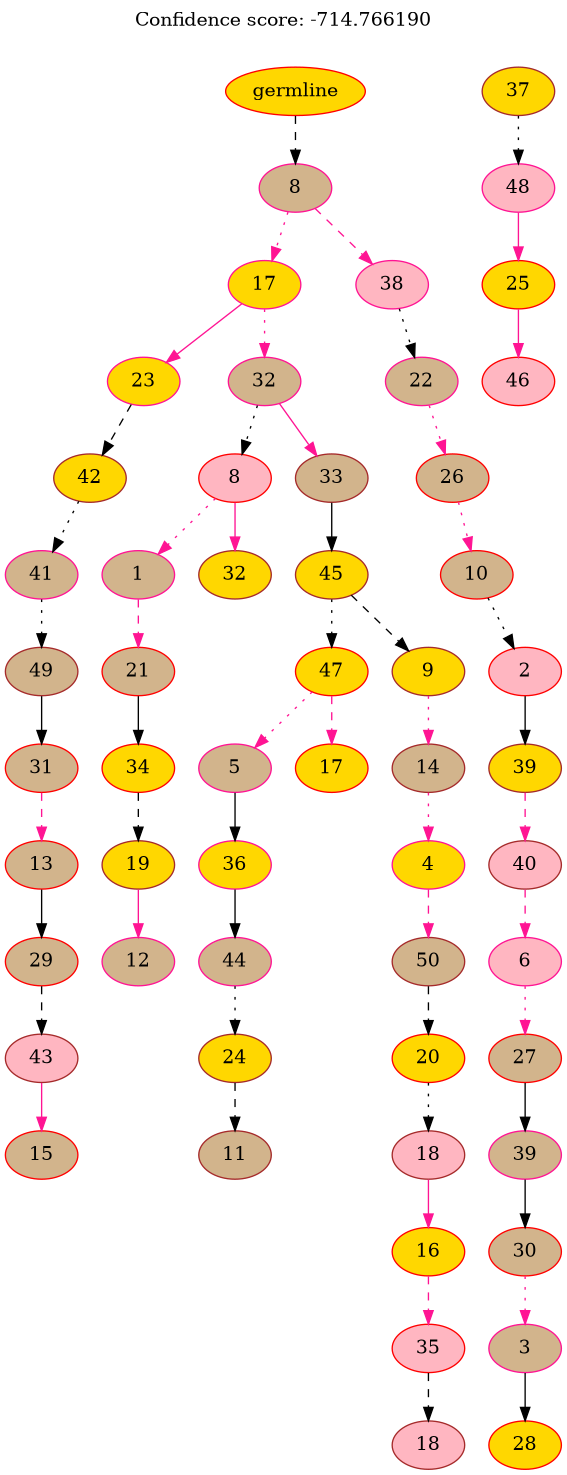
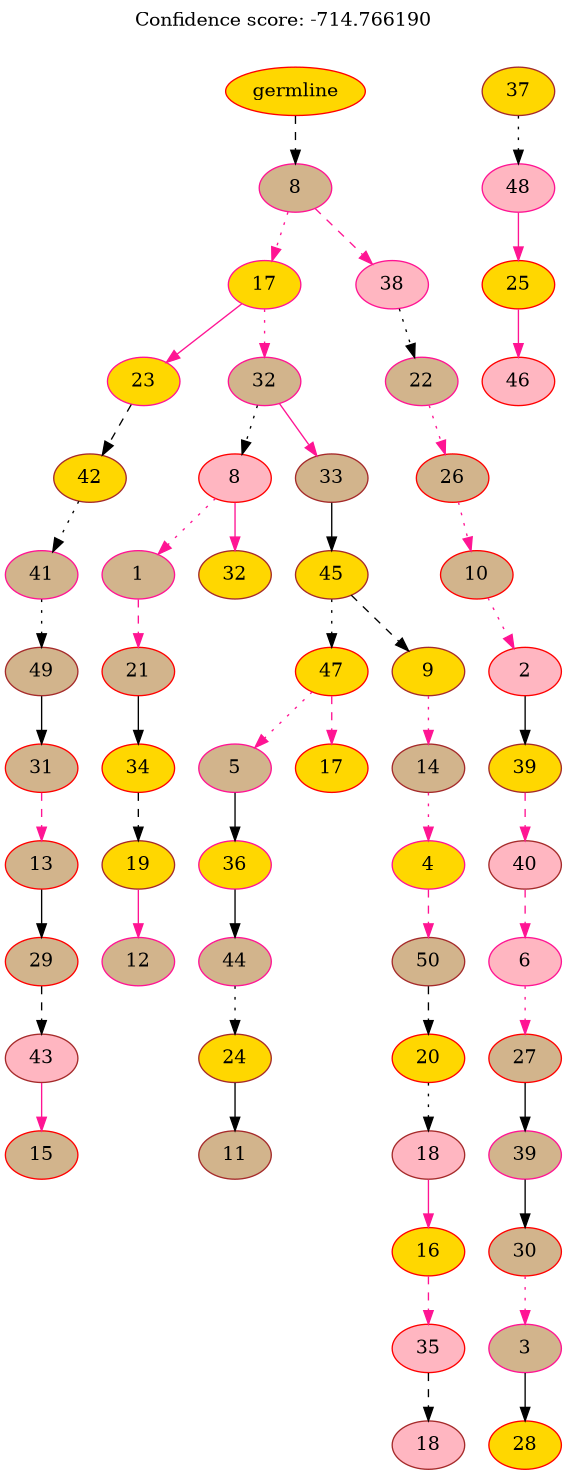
(498, 617) -> (498, 617)
(235, 1100) -> (235, 1100)
